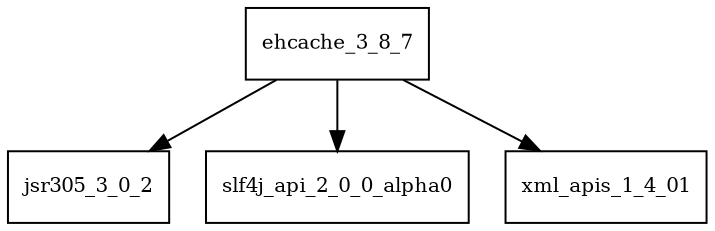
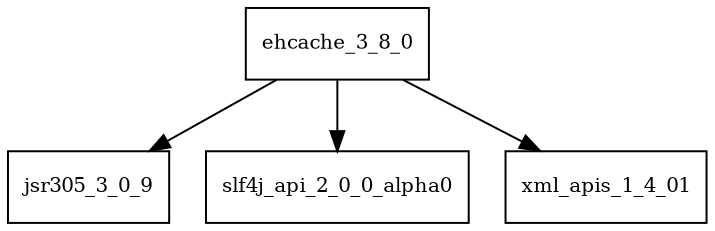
(337, 44) -> (337, 44)
(89, 187) -> (89, 187)
